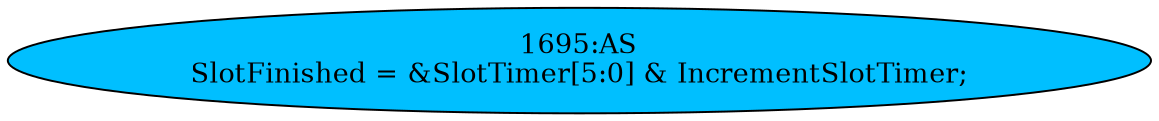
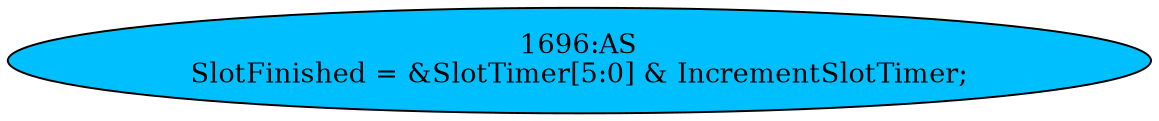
(579, 61) -> (579, 61)
